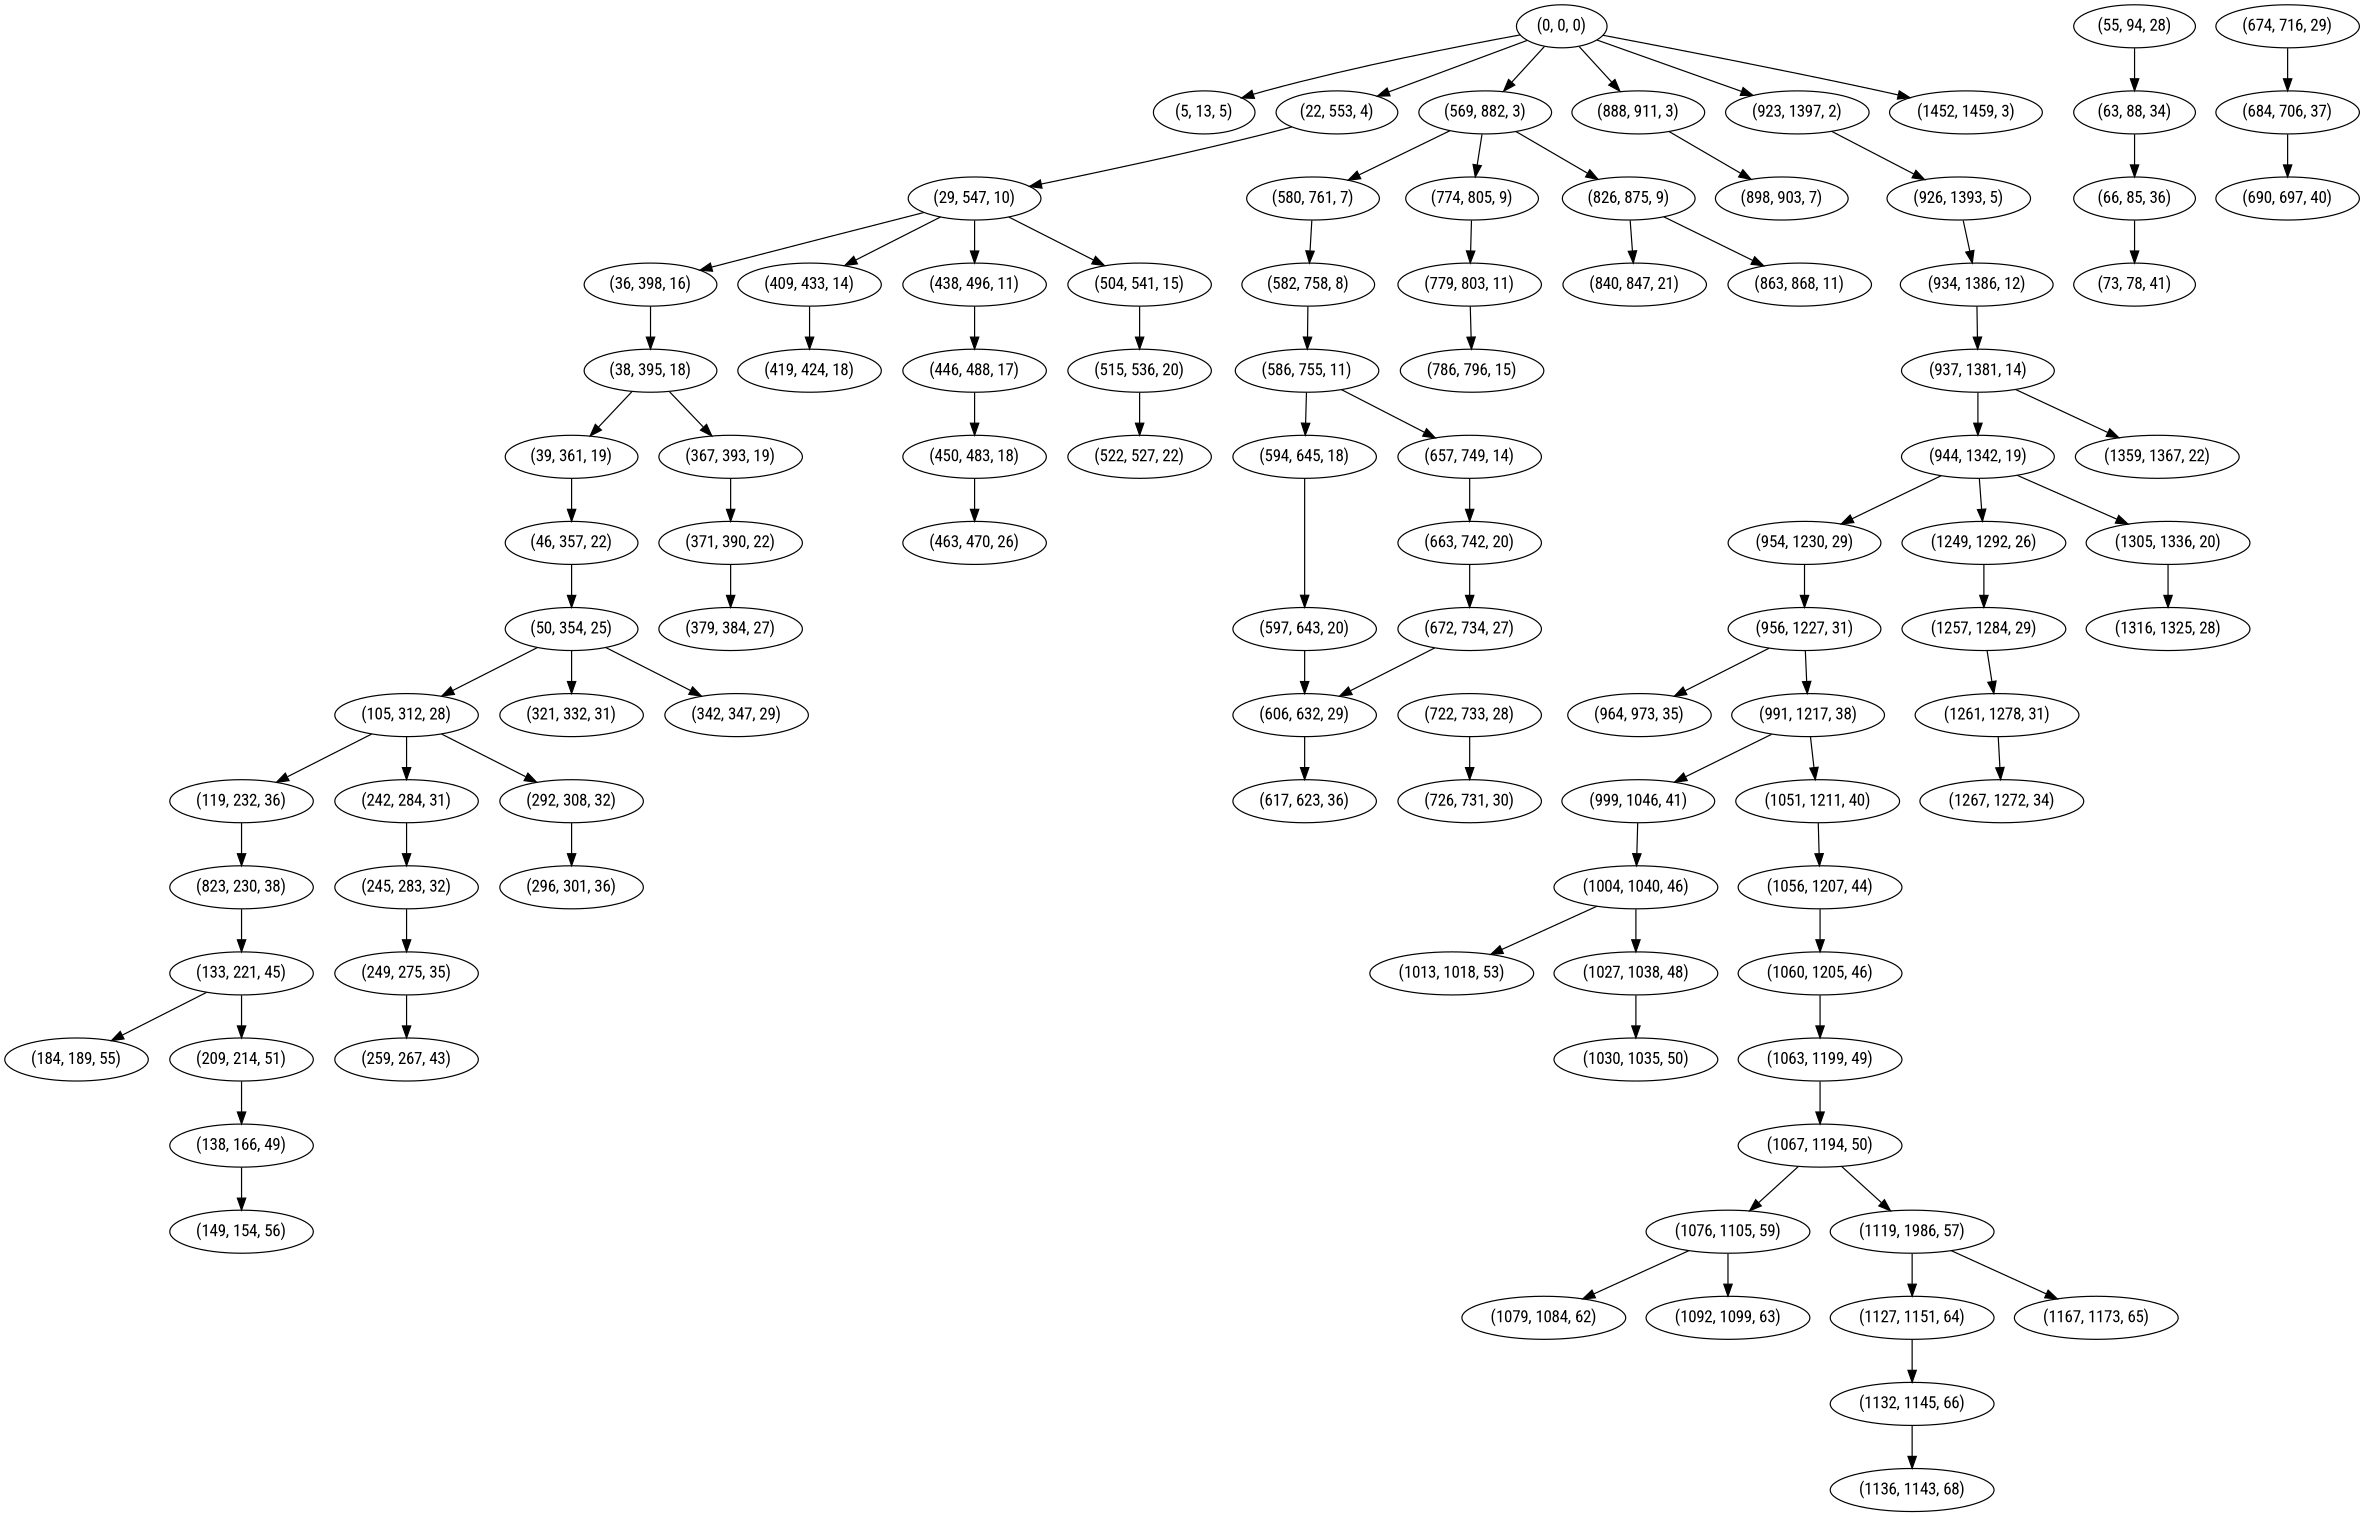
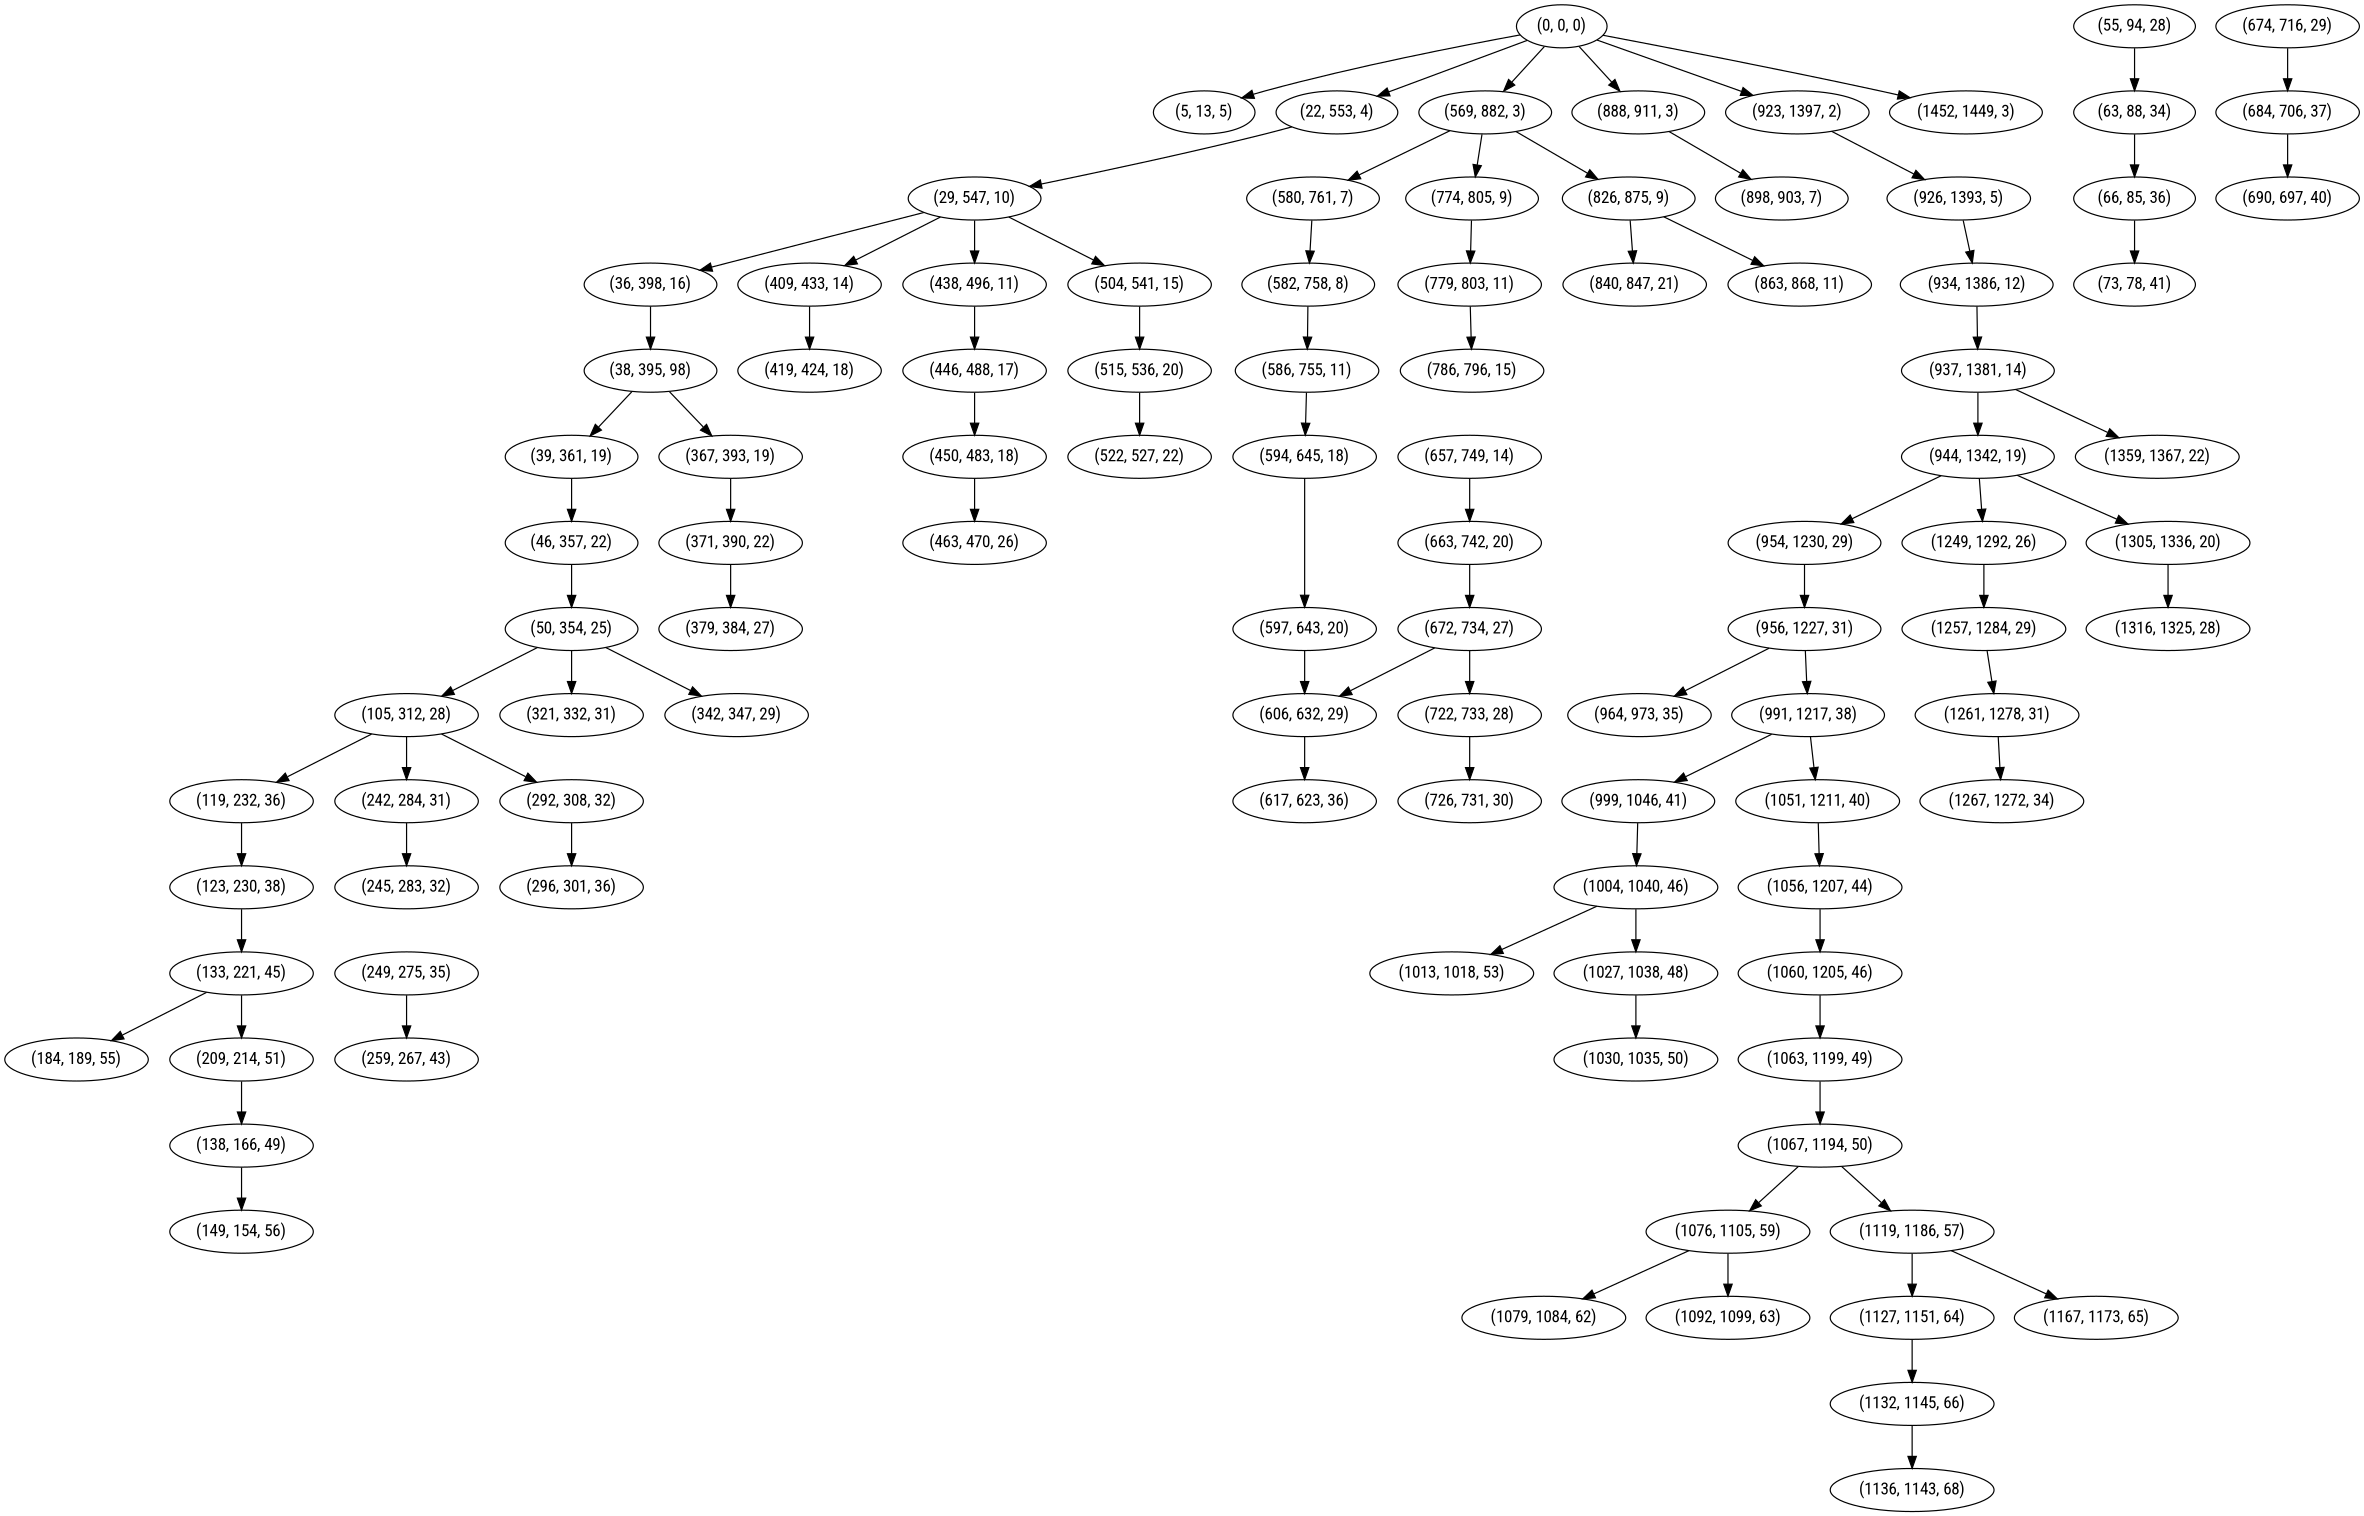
(1966, 112) -> (1966, 112)
(651, 371) -> (651, 371)
(1383, 411) -> none
none -> (1470, 666)
(242, 887) -> (242, 887)
(407, 924) -> none
(1912, 1232) -> (1912, 1232)
